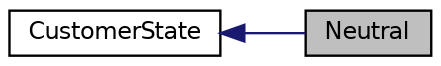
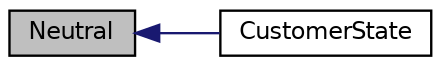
(275, 33) -> (190, 33)
